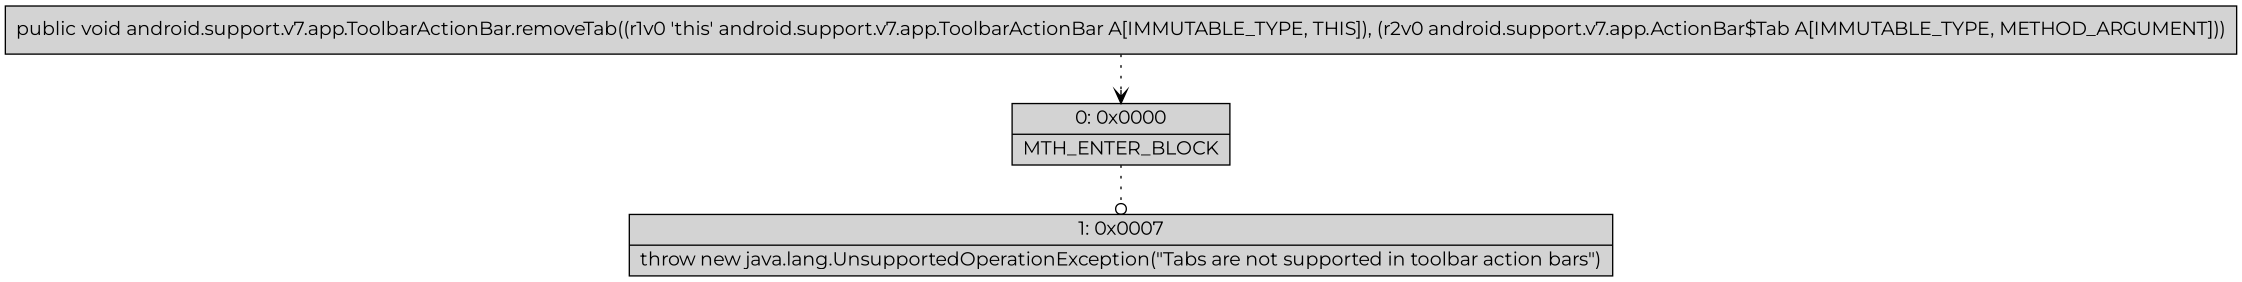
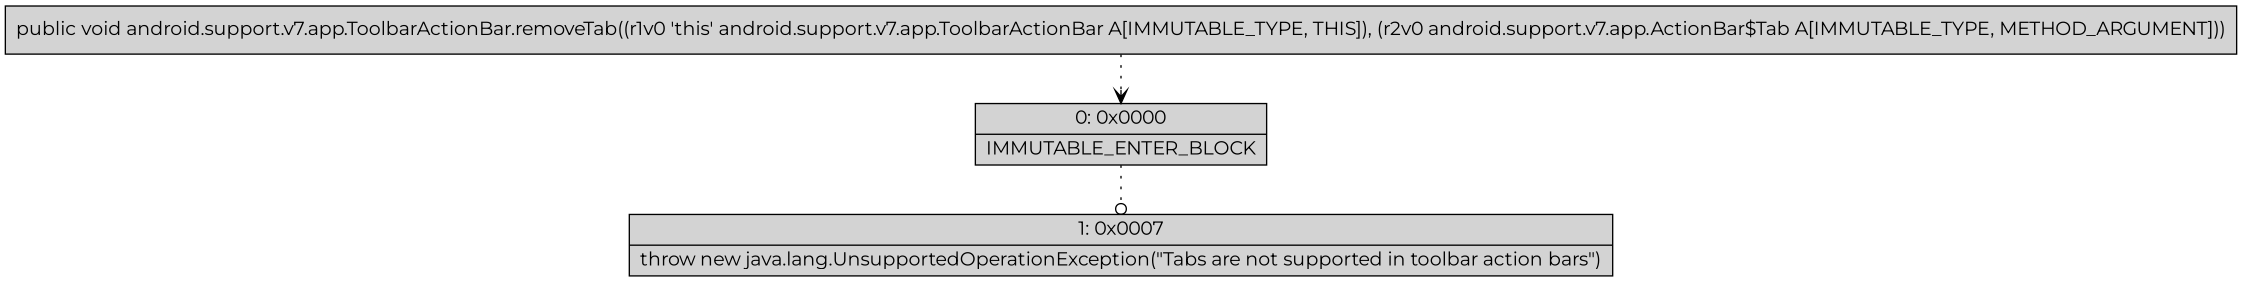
(1121, 149) -> (1121, 149)
